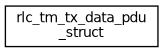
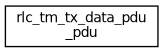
(82, 26) -> (82, 26)
